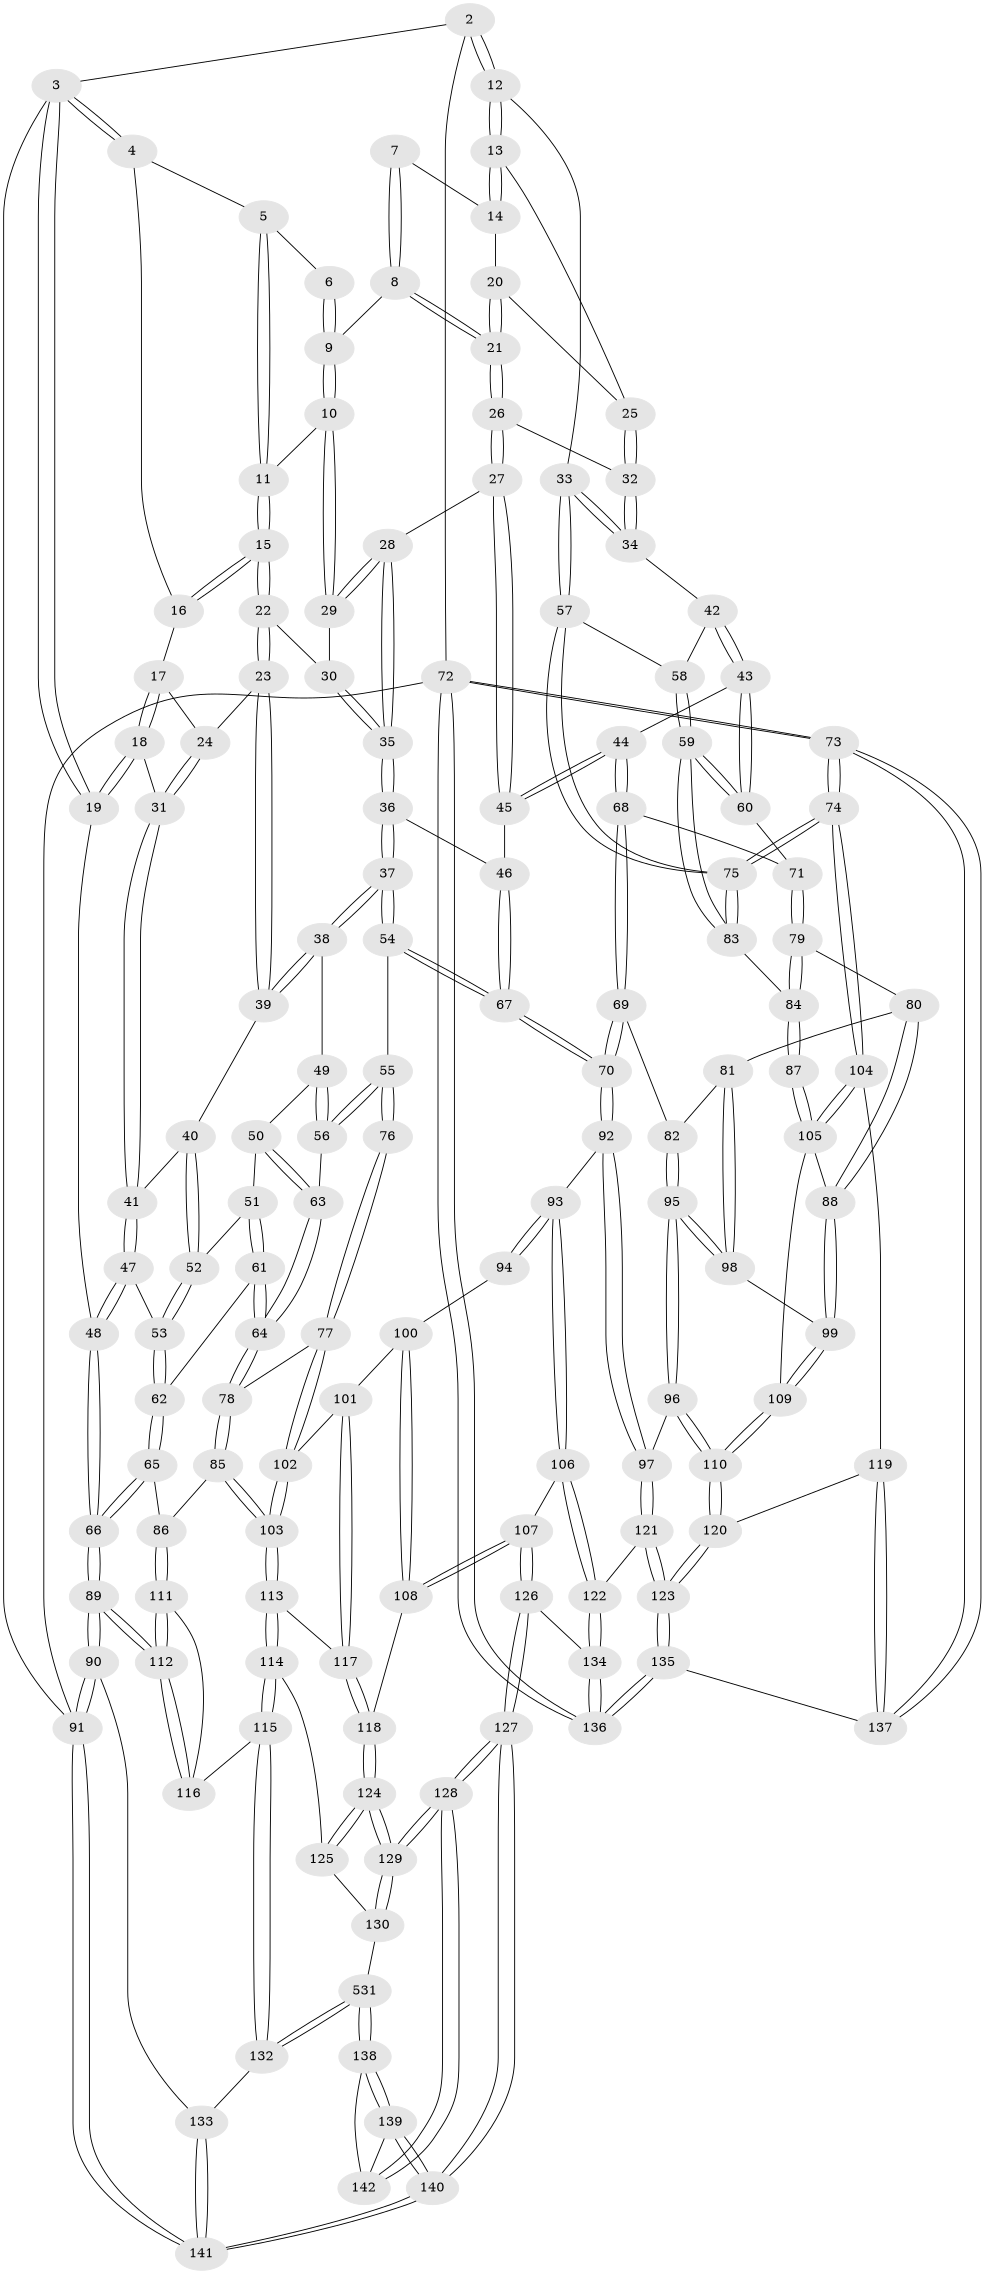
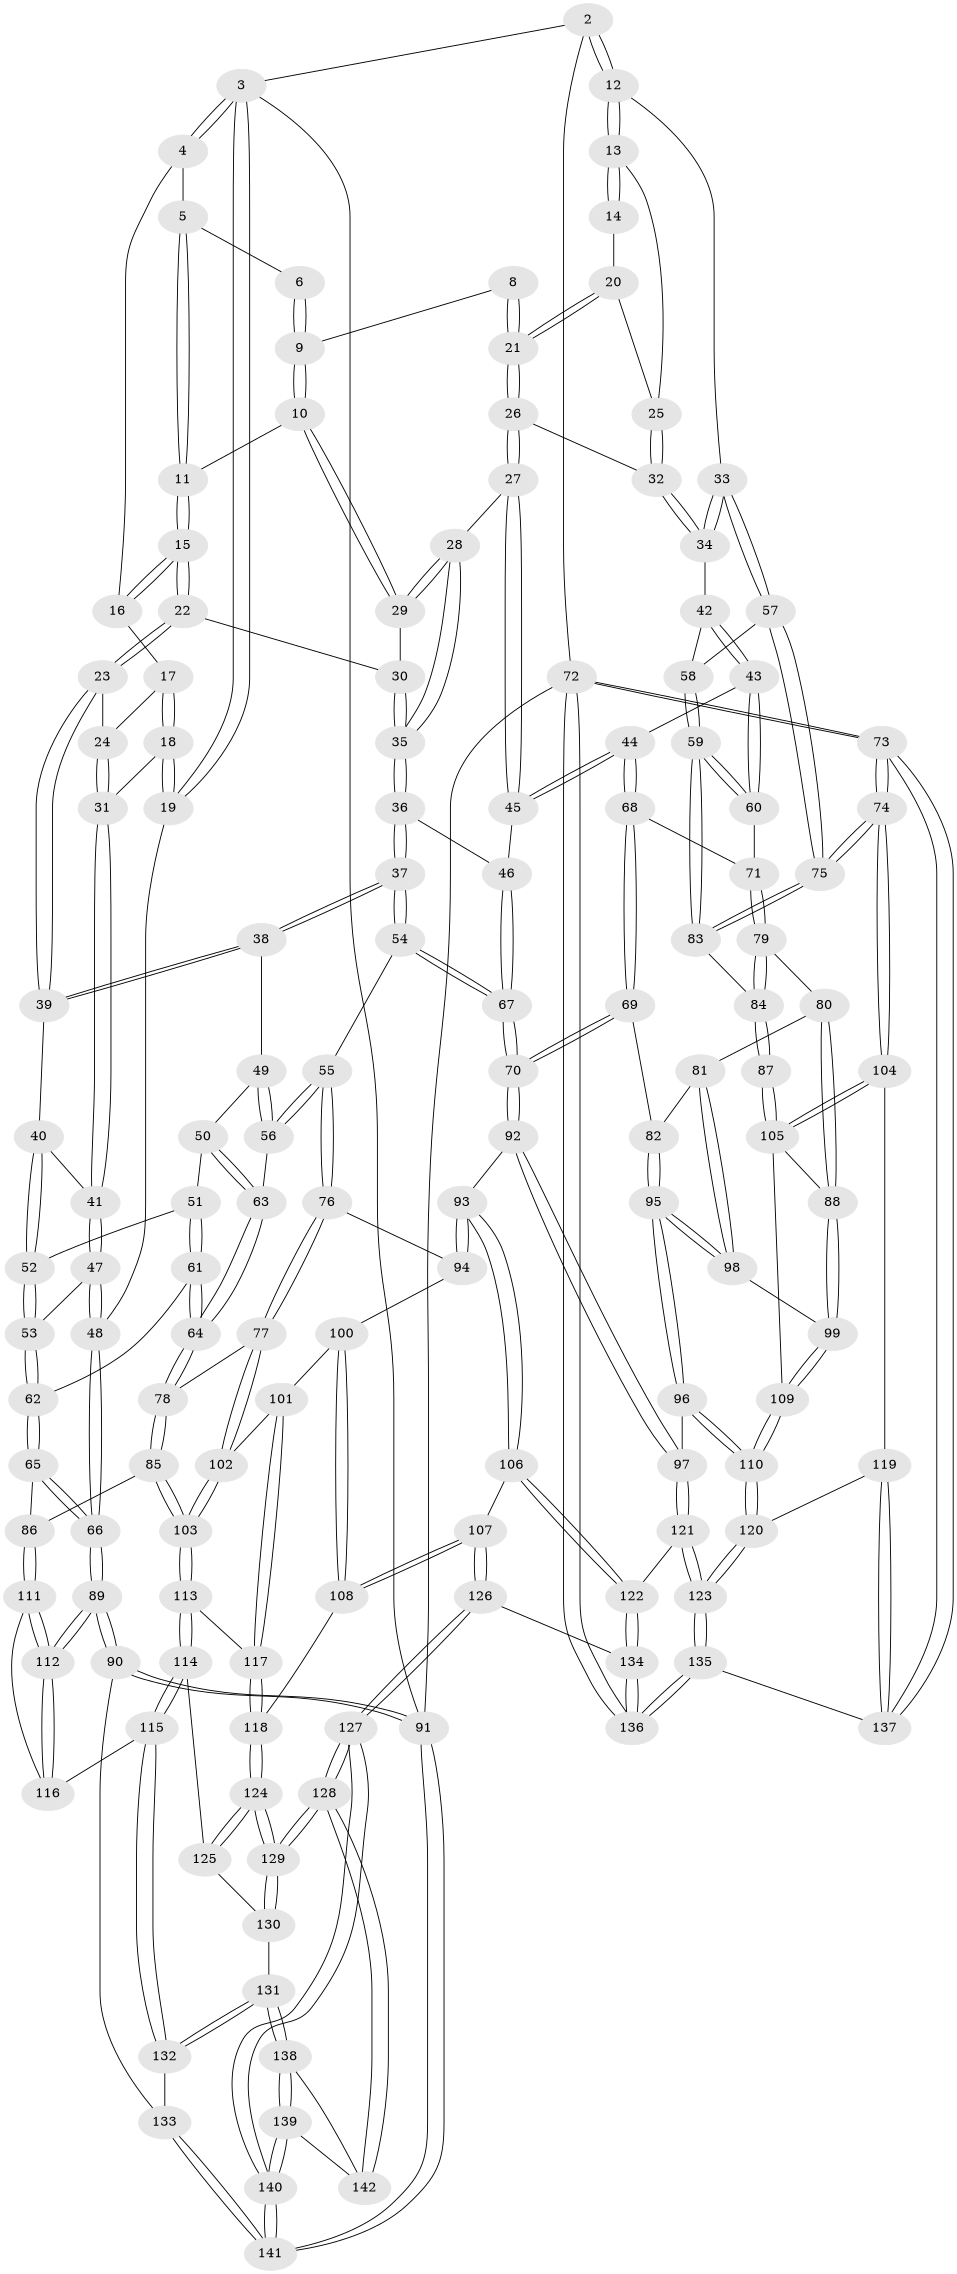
(395, 151) -> none
none -> (395, 1236)
(365, 1991) -> (269, 1991)
